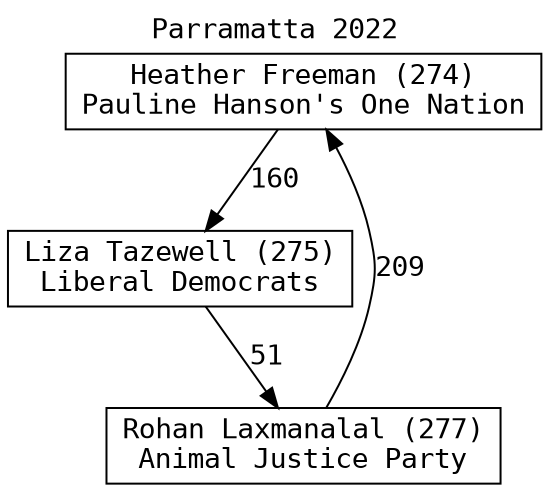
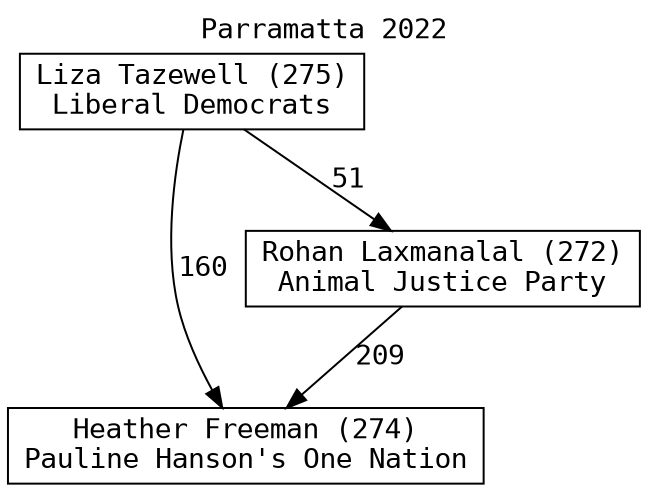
(248, 172) -> (172, 263)
(304, 446) -> (443, 269)
